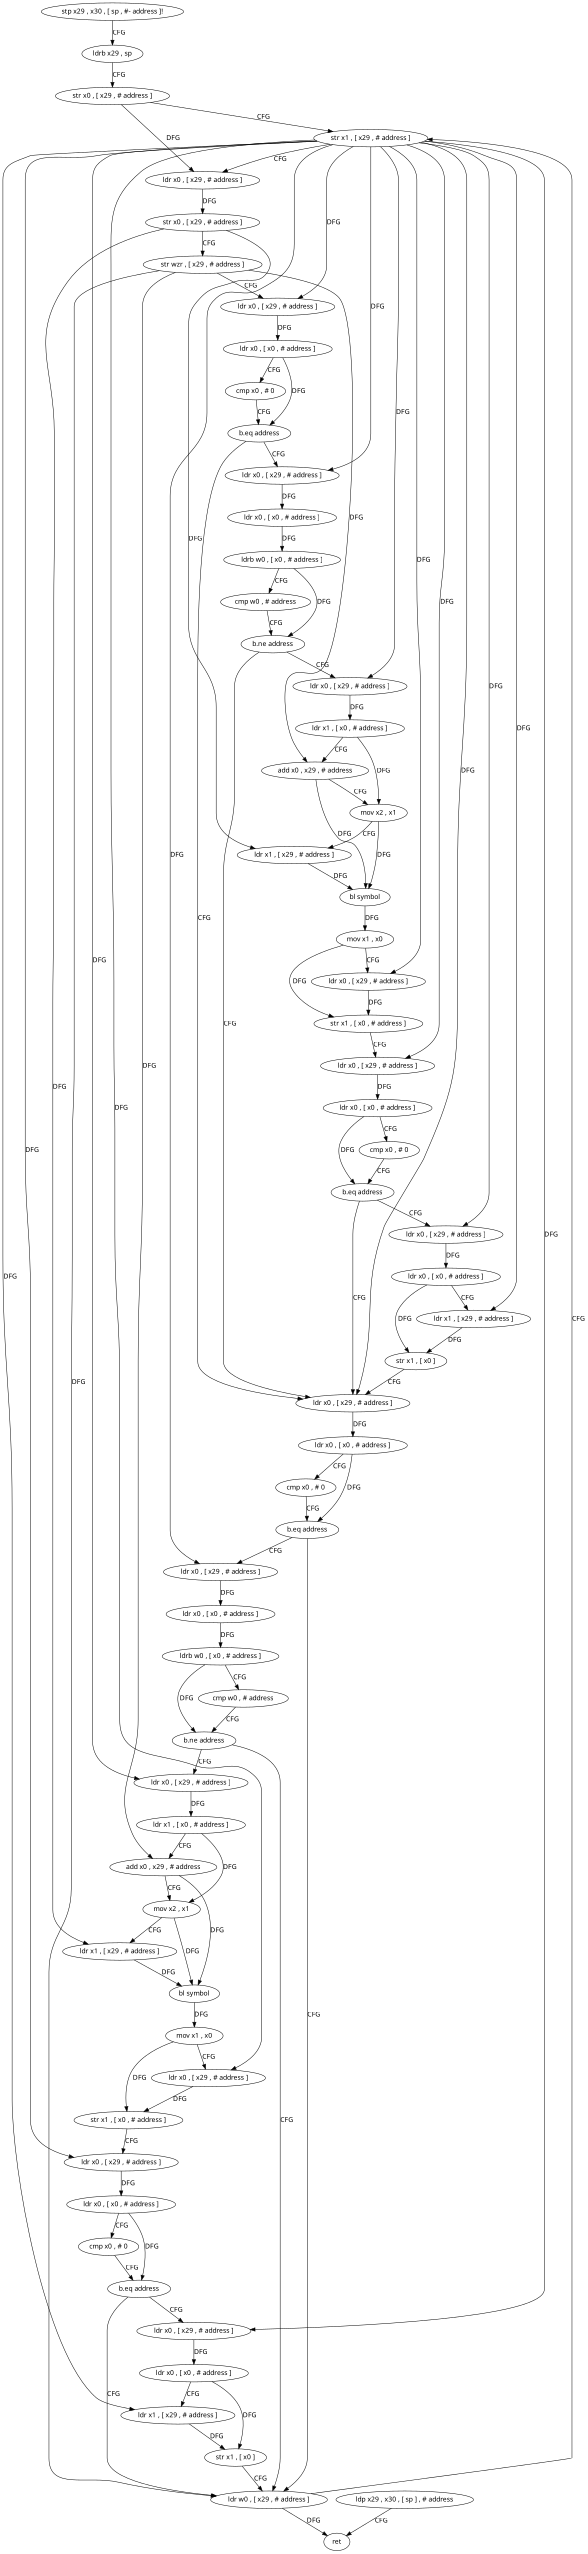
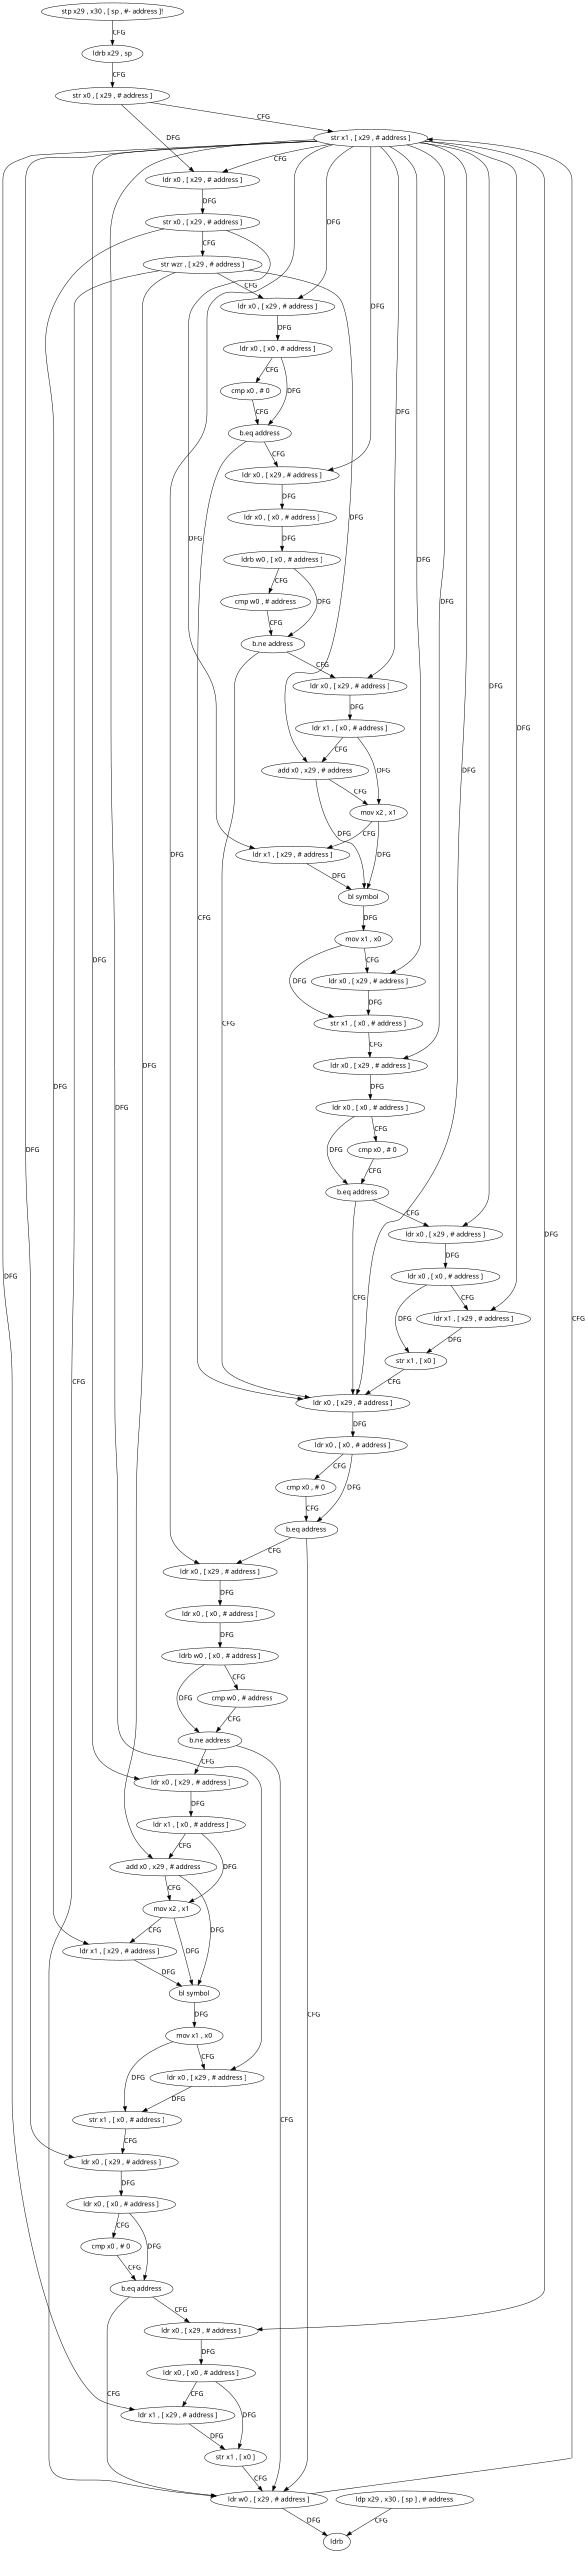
(79, 1382) -> (79, 1382)
(337, 2542) -> (337, 2542)
